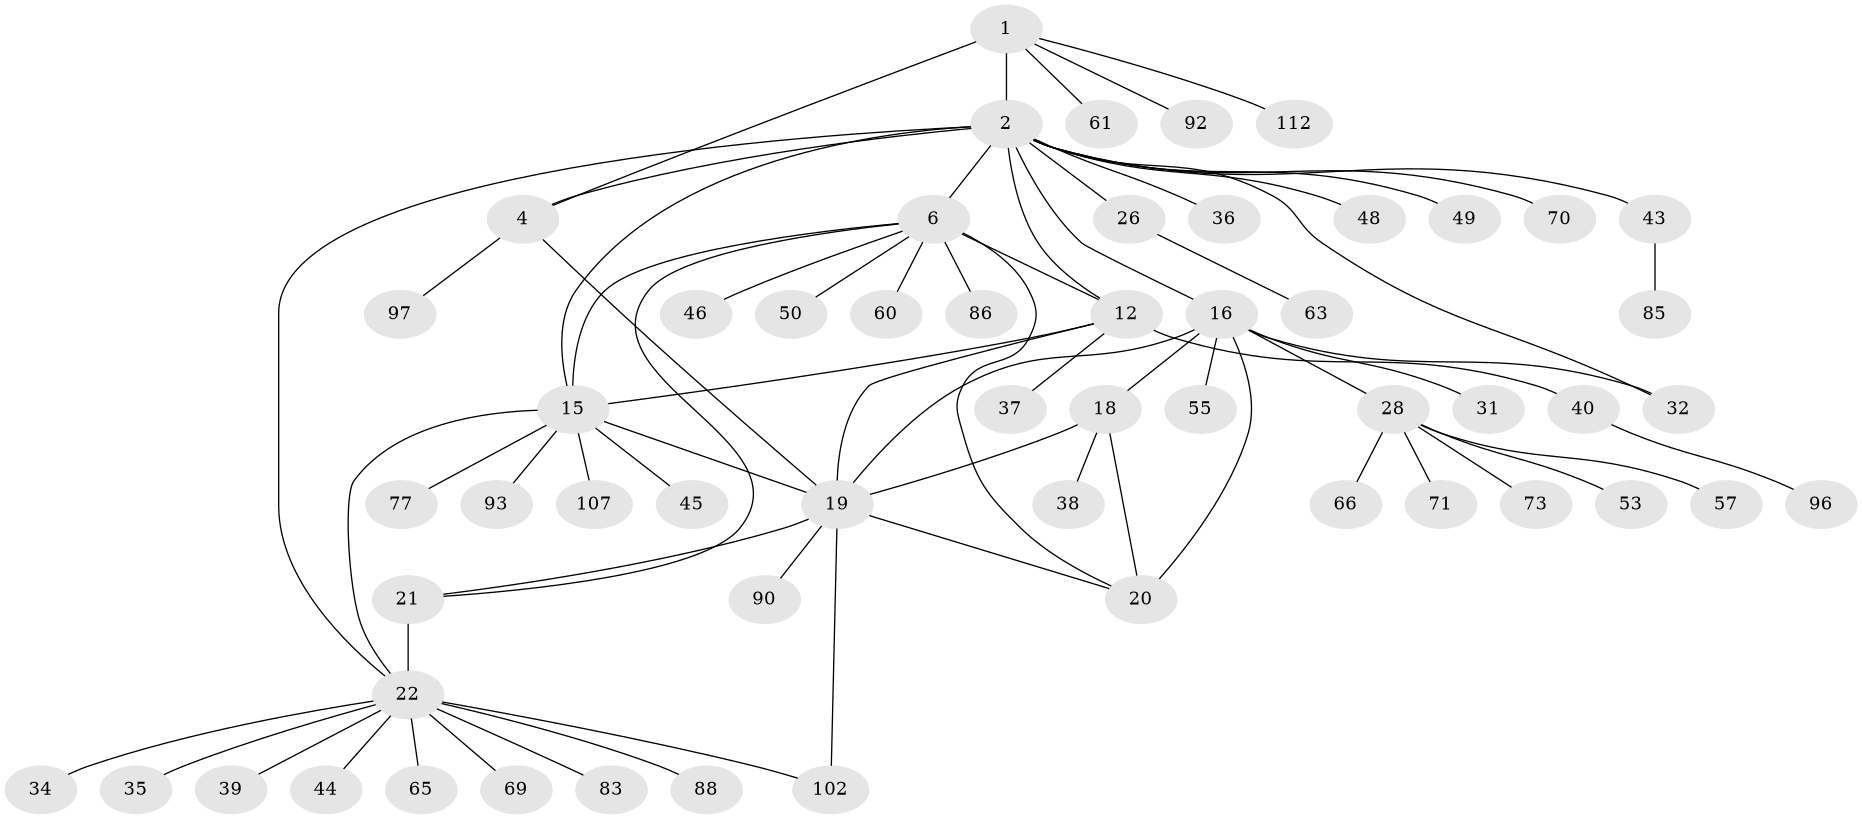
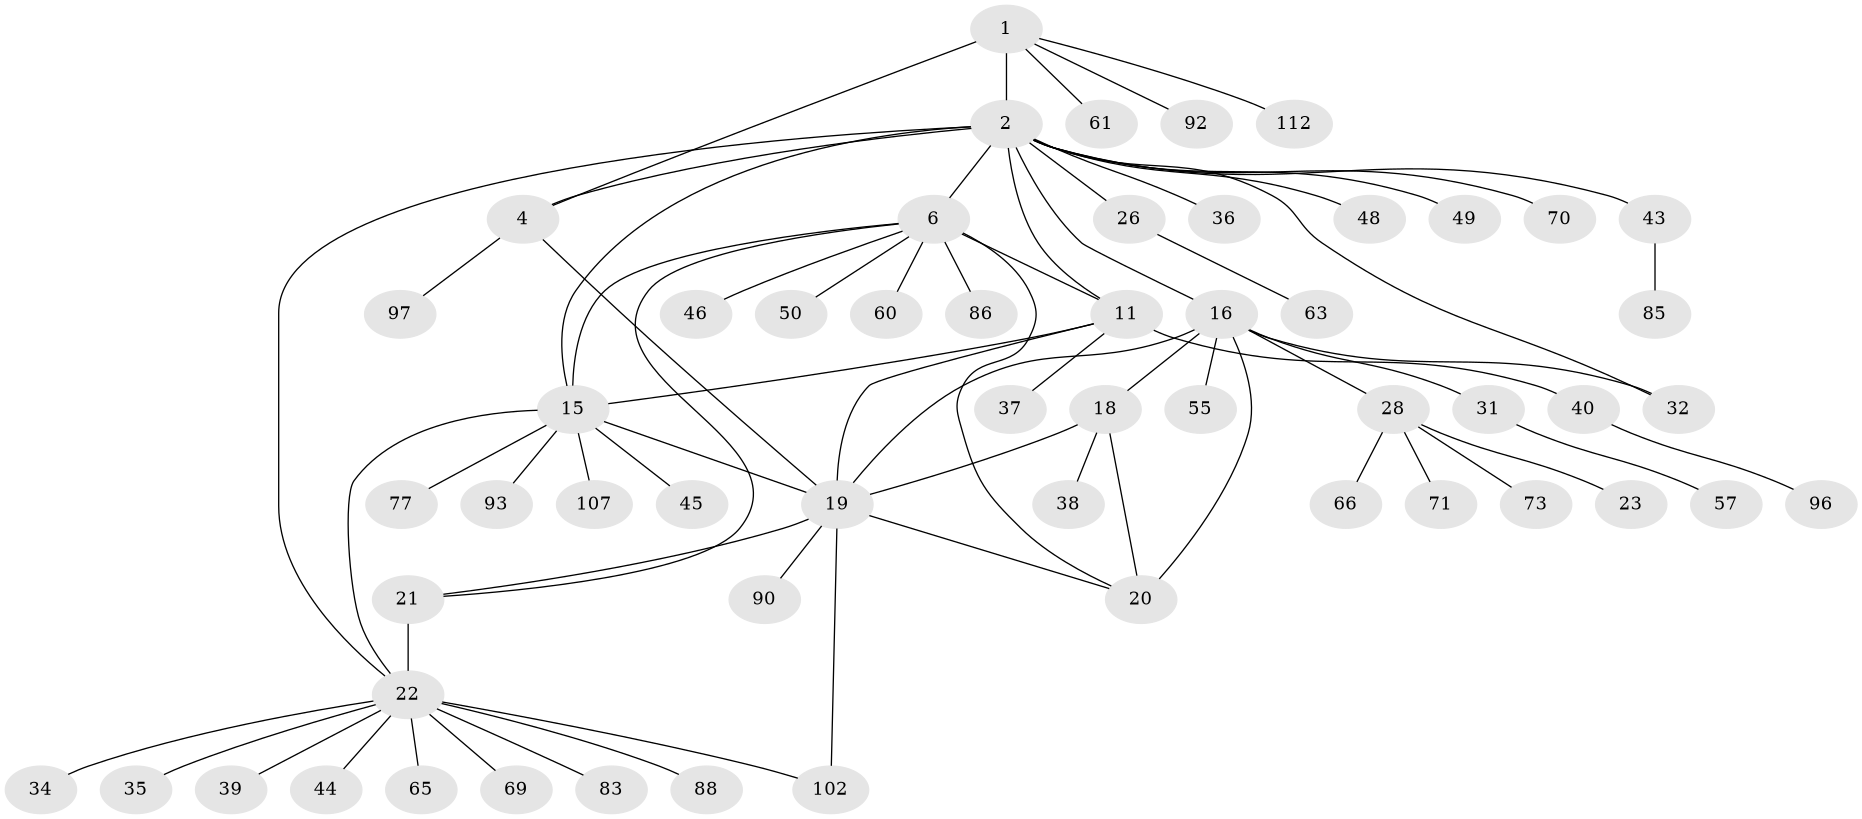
(1127, 314) -> (1127, 314)
(1560, 457) -> (1607, 457)
(1631, 505) -> (1631, 505)
